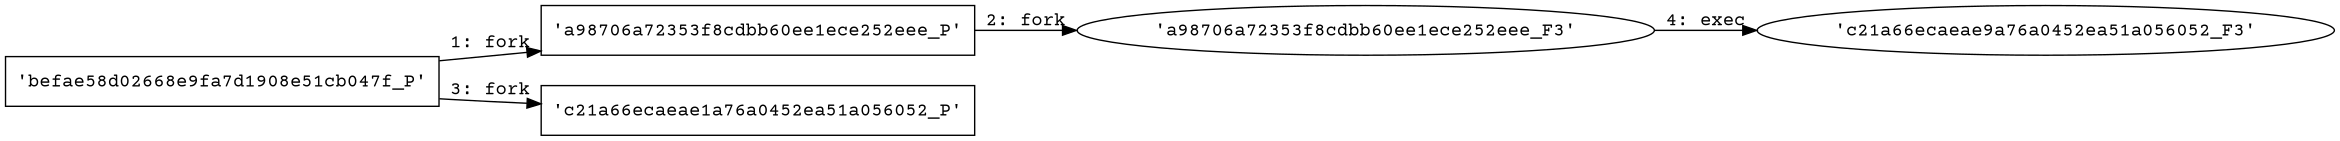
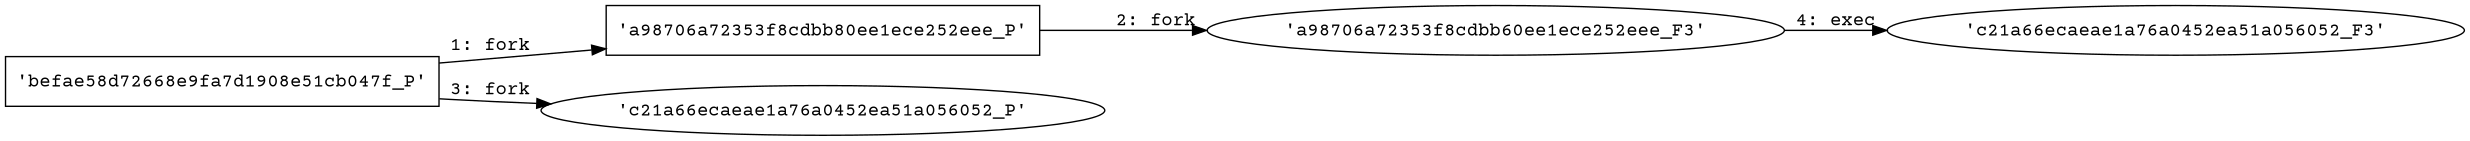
(758, 30) -> (823, 30)
(2046, 30) -> (2176, 30)
(222, 81) -> (222, 81)
(758, 110) -> (823, 110)
